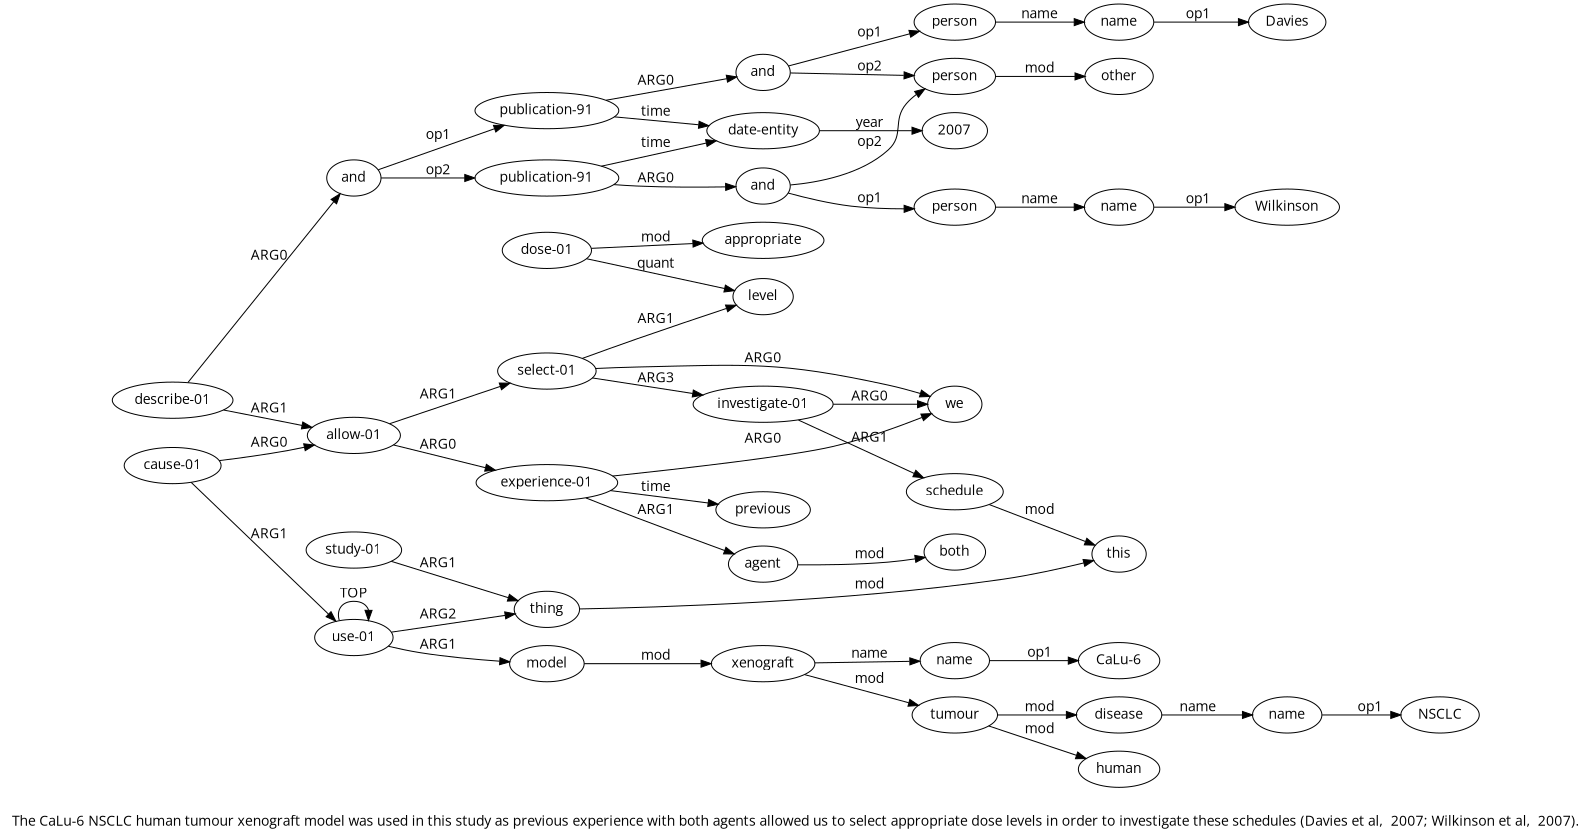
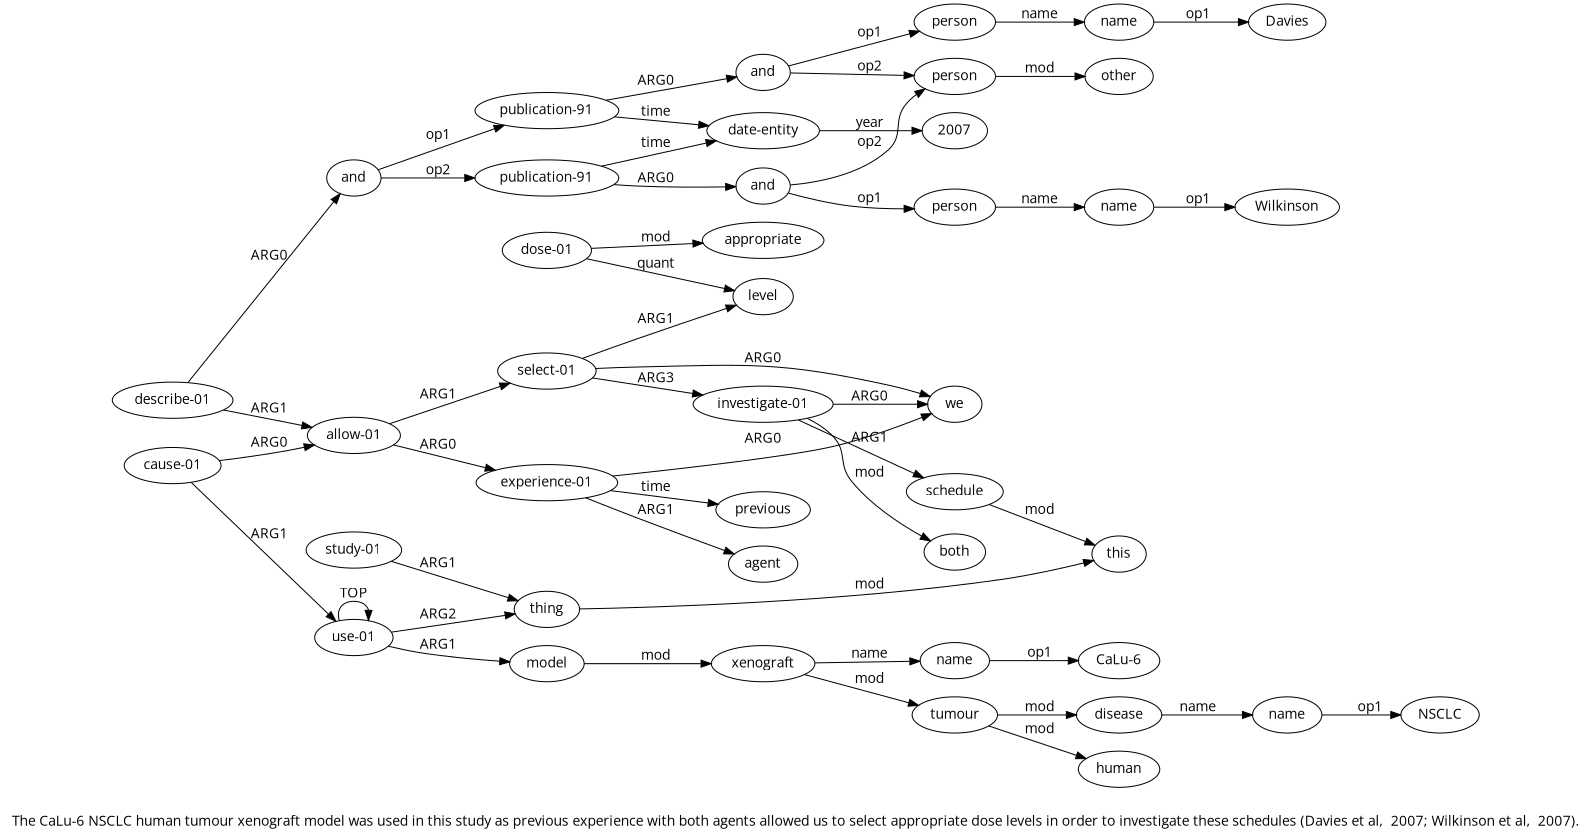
(857, 564) -> (854, 484)
